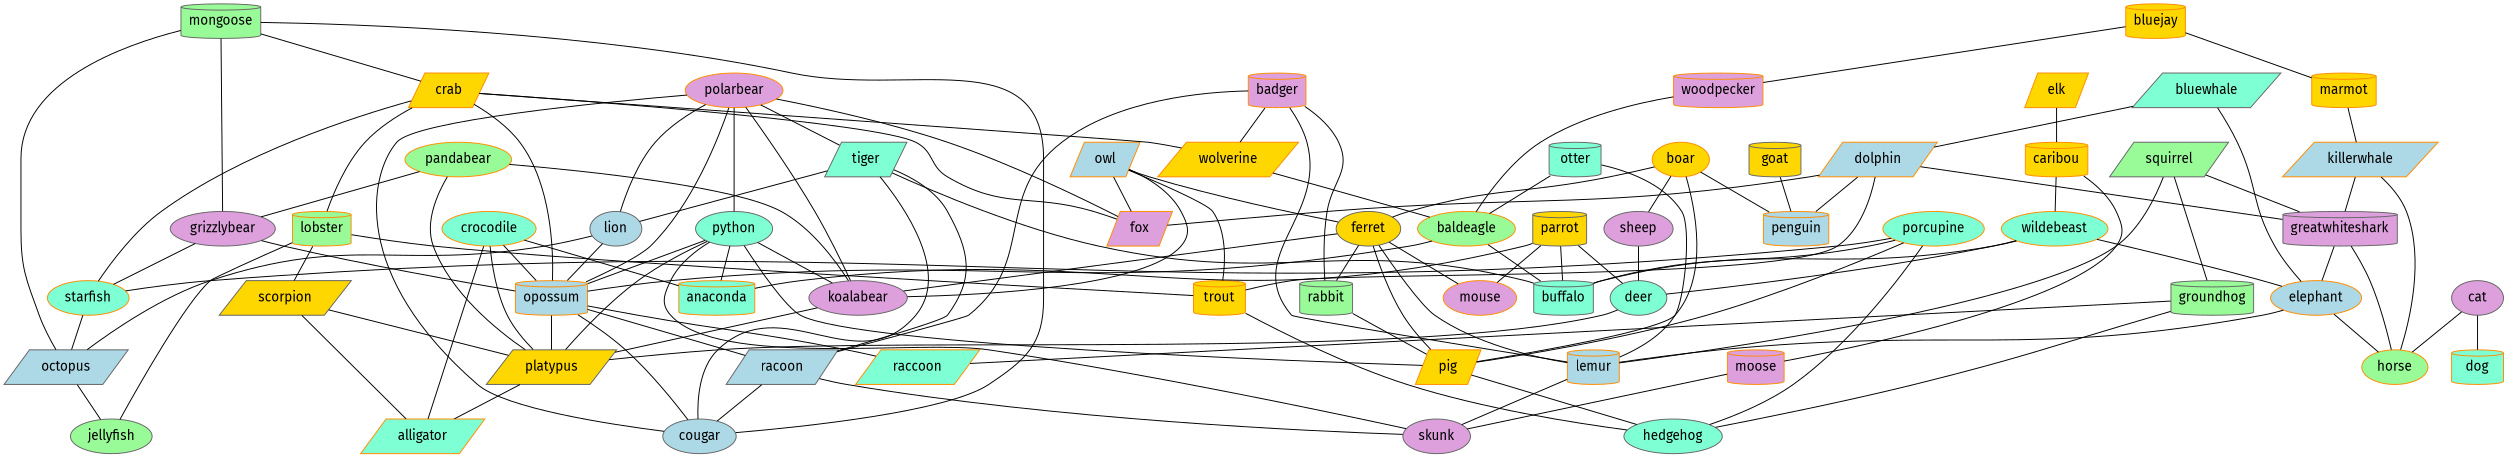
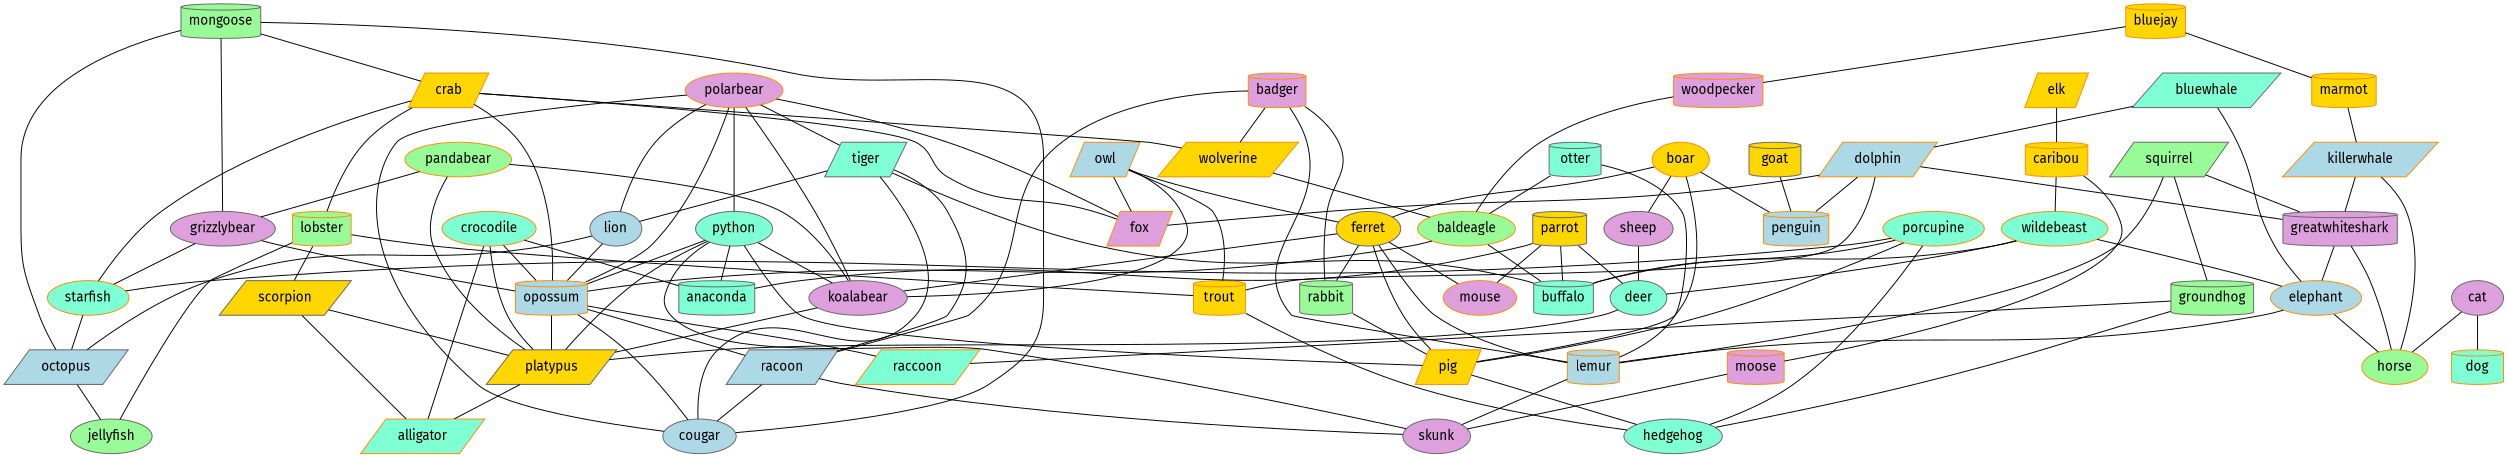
(717, 298) -> (717, 298)
